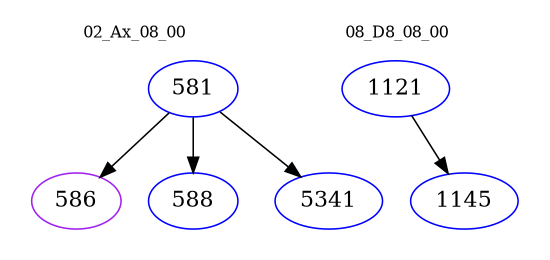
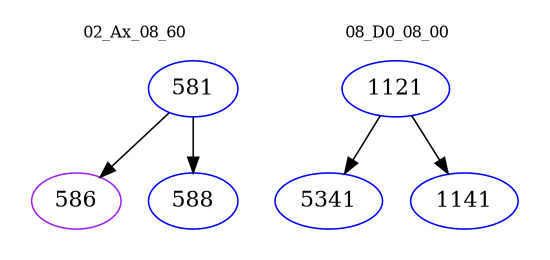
(135, 34) -> (135, 34)
(397, 34) -> (397, 34)
(241, 128) -> (367, 138)
(464, 201) -> (464, 201)
